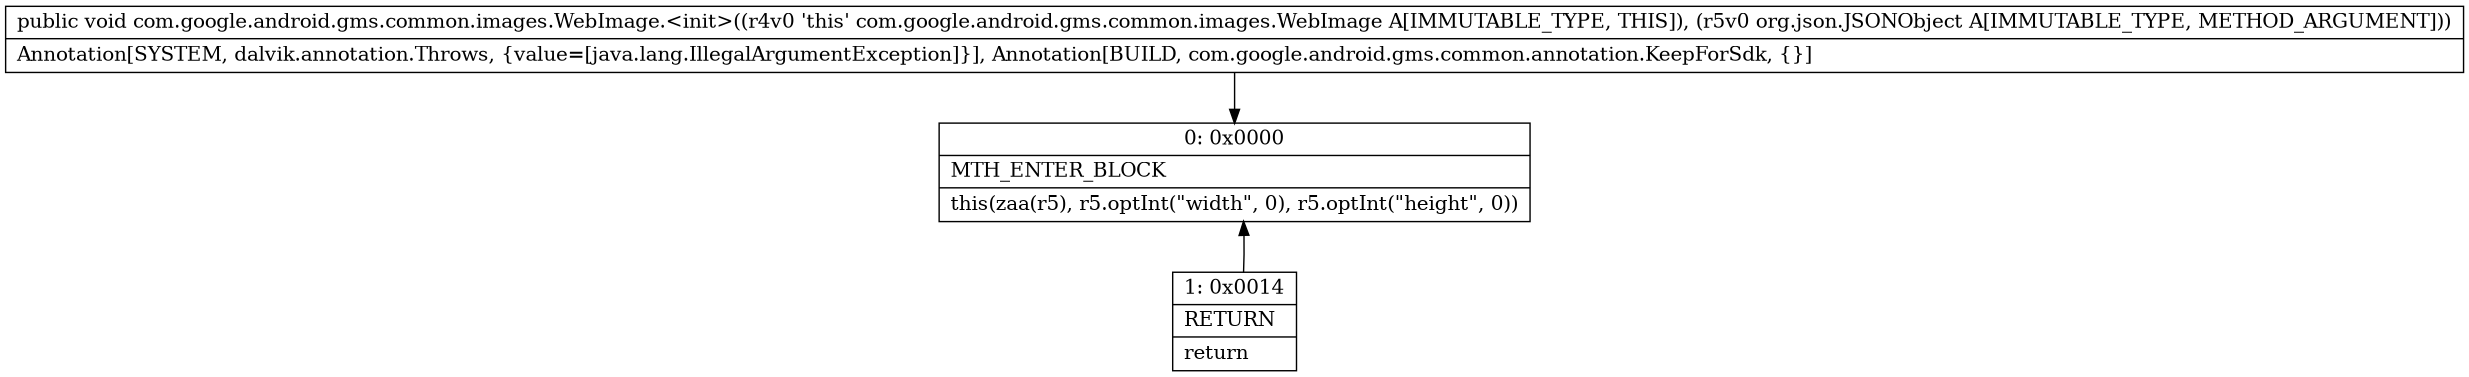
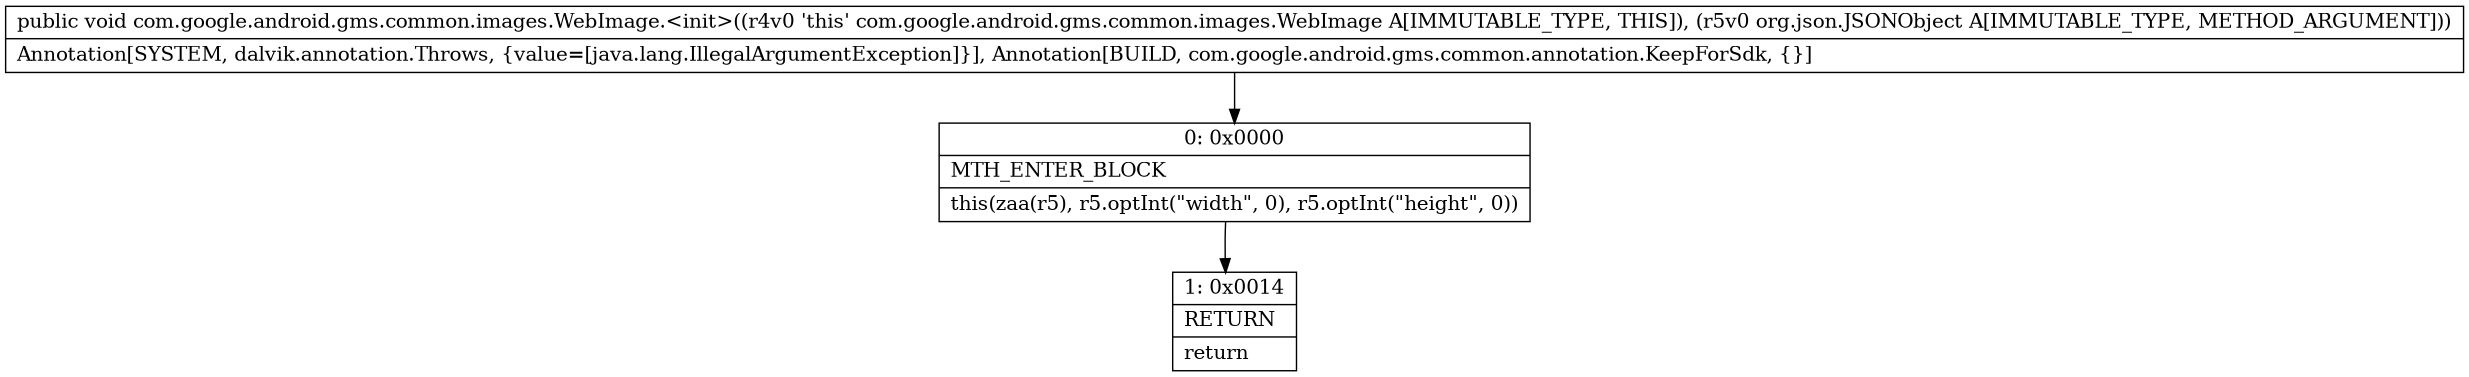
(1244, 254) -> (1225, 240)
